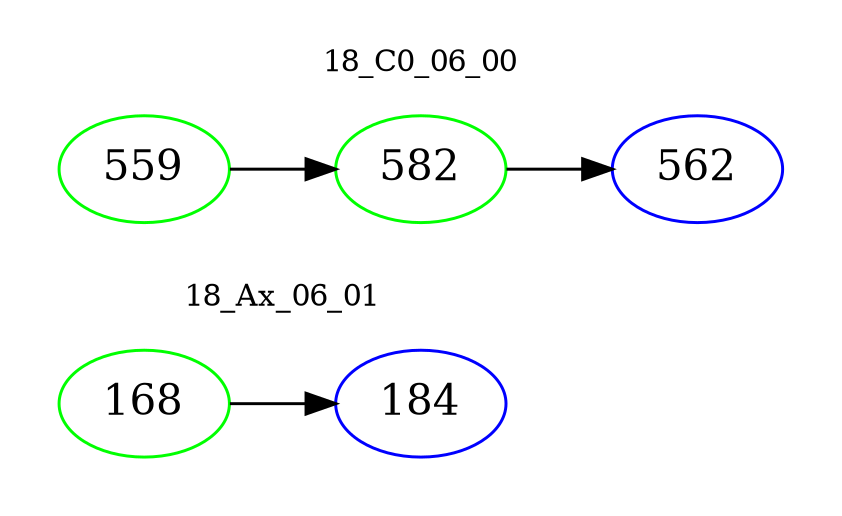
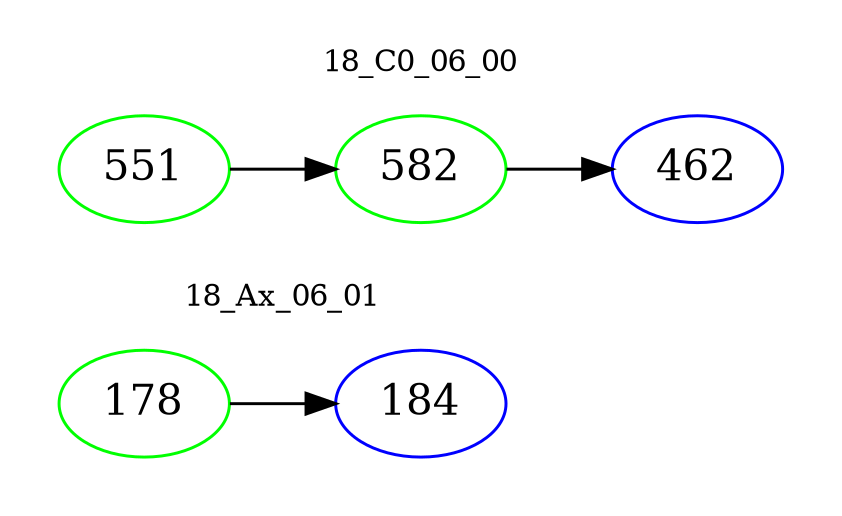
(144, 169) -> (144, 169)
(697, 169) -> (697, 169)
(144, 404) -> (144, 404)
